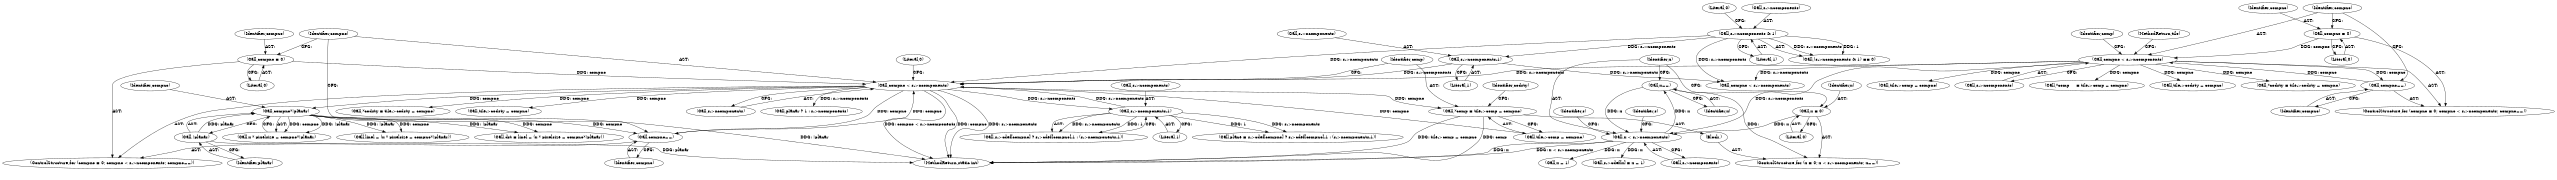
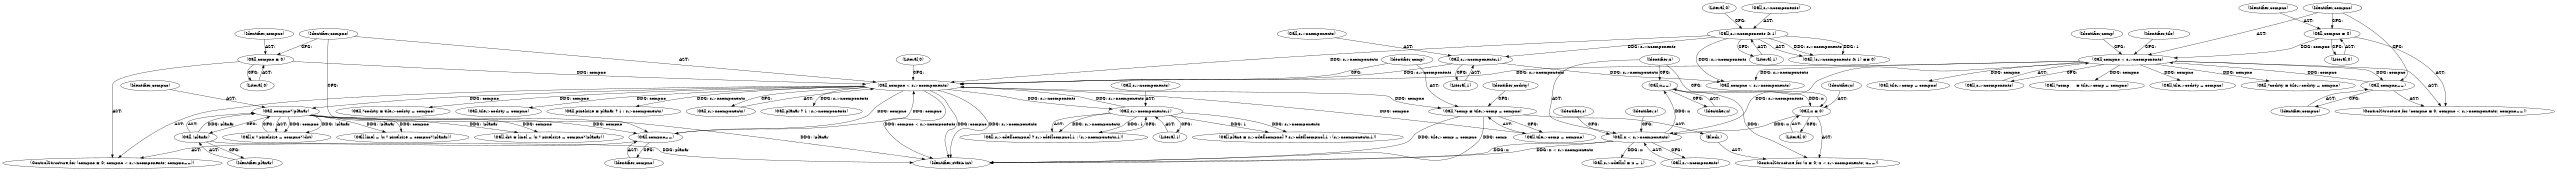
(2159, 34) -> (2159, 34)
(1609, 104) -> (1743, 91)
none -> (614, 111)
(277, 137) -> (277, 137)
(951, 163) -> (951, 163)
(1558, 163) -> none
